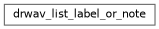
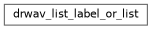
(80, 15) -> (76, 15)
